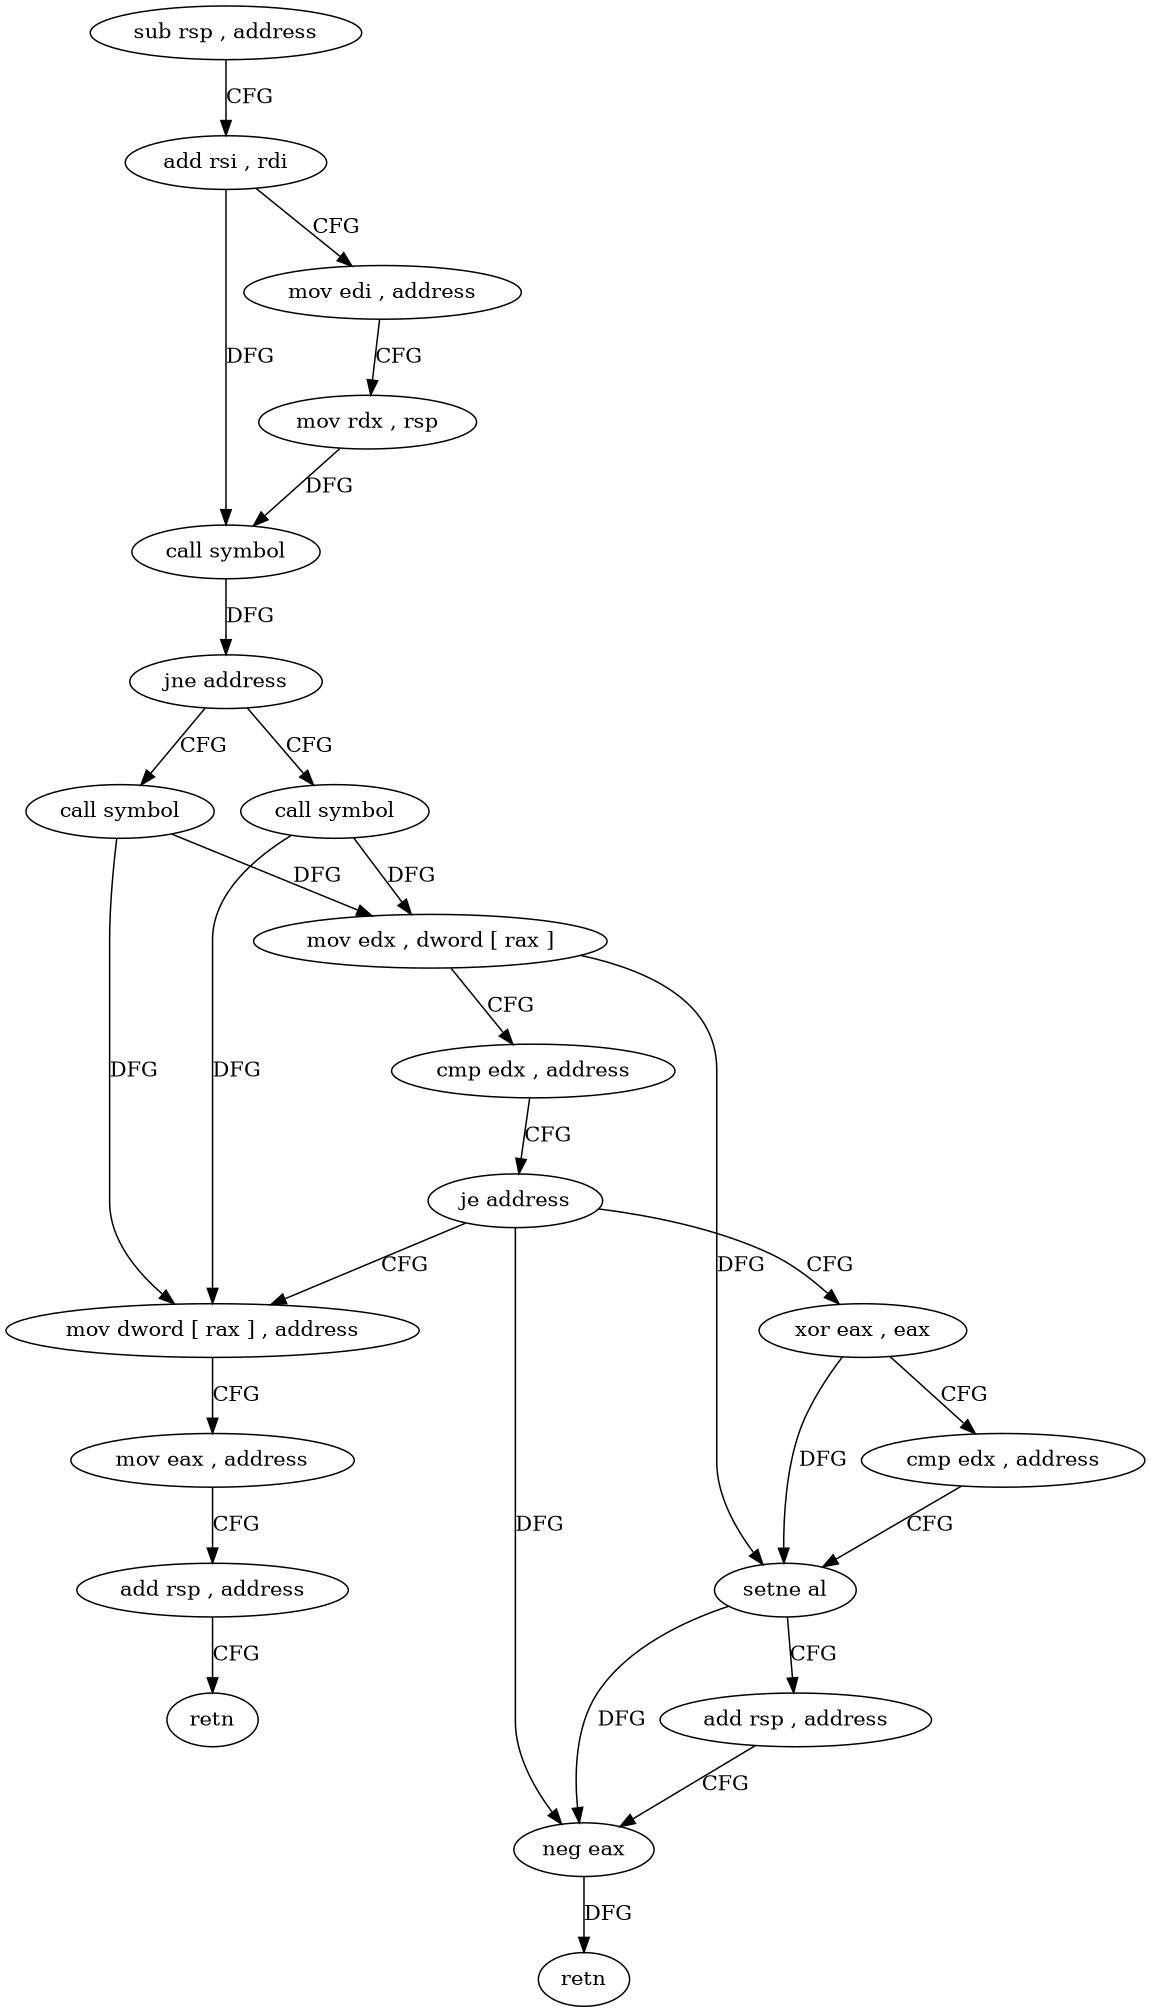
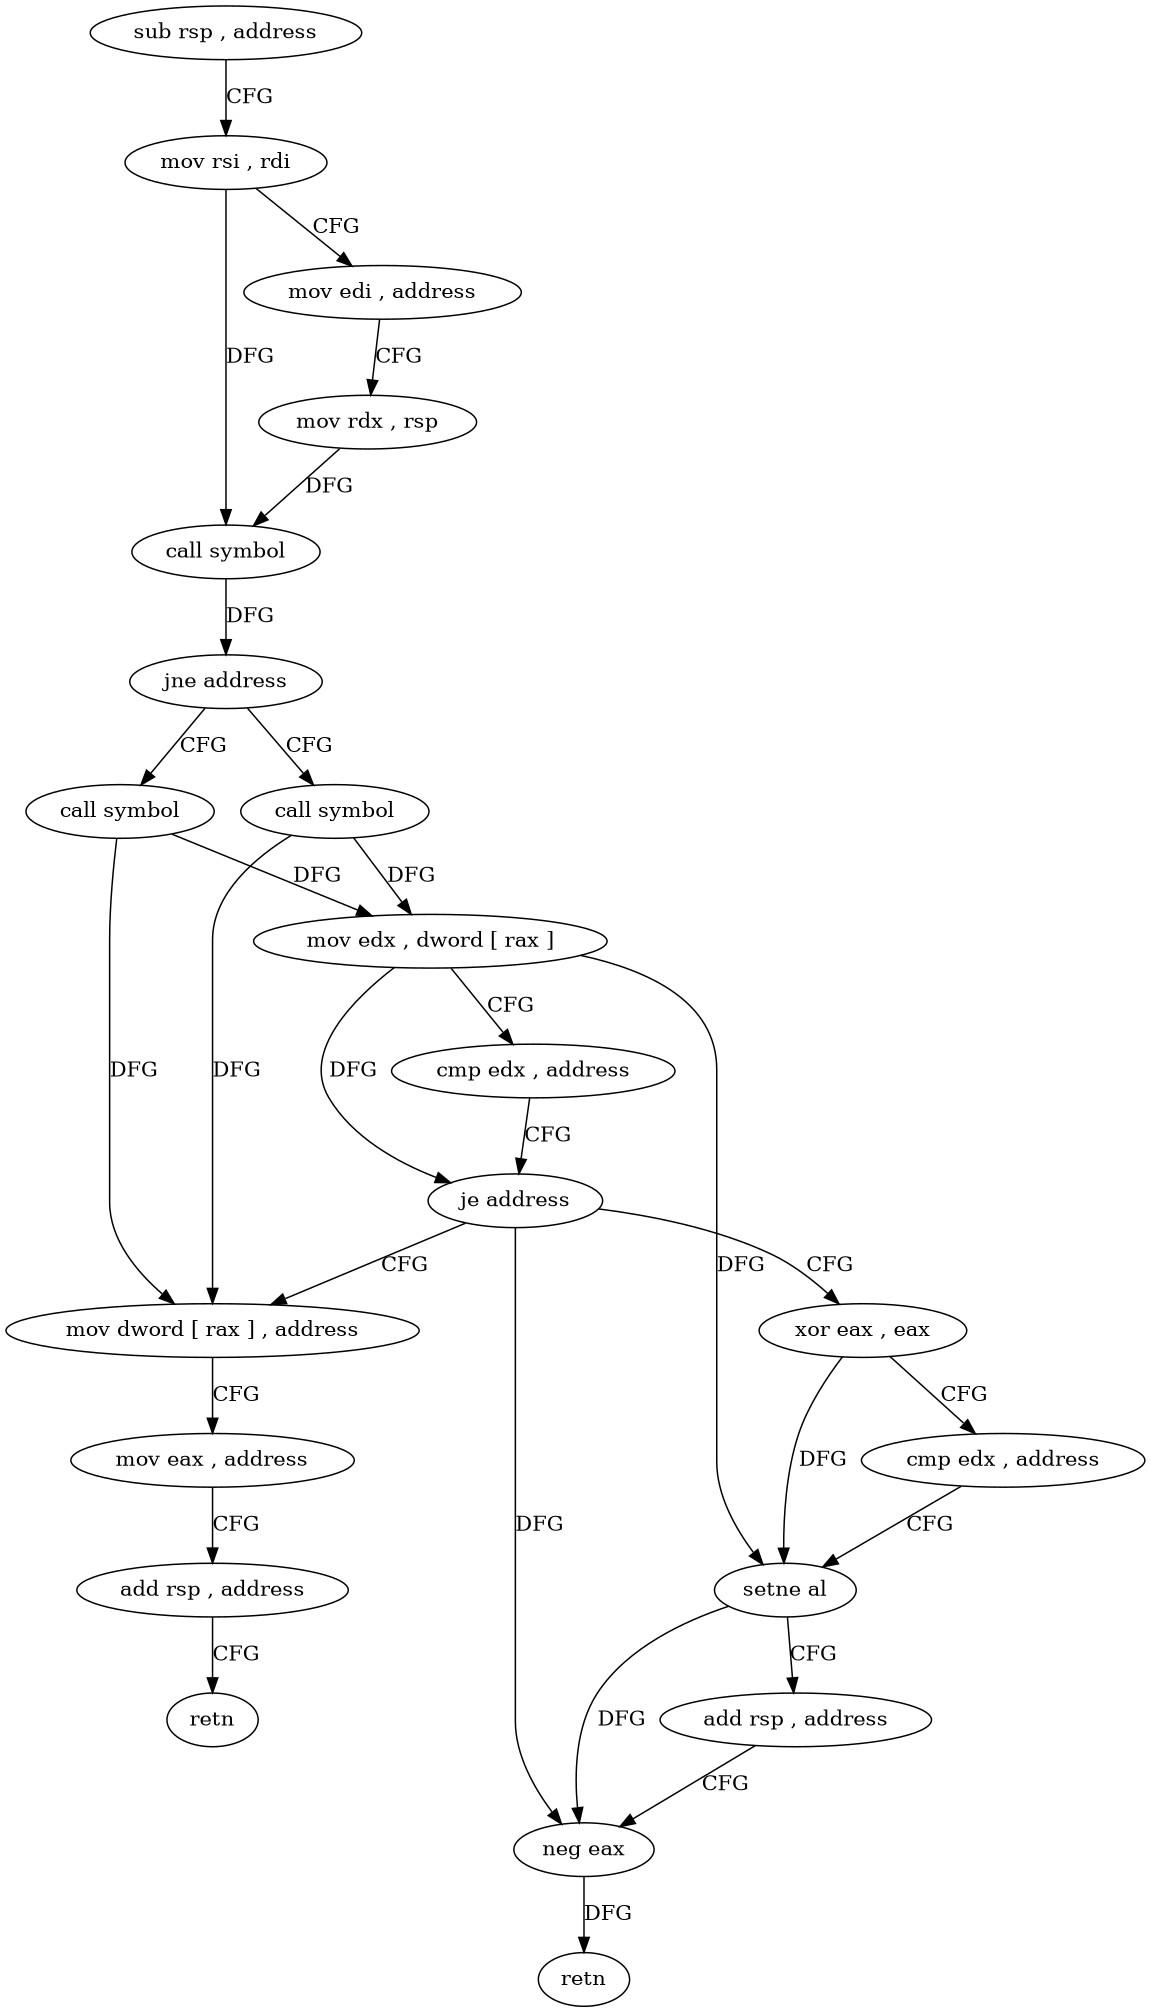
(226, 163) -> (226, 163)
none -> (325, 1087)
